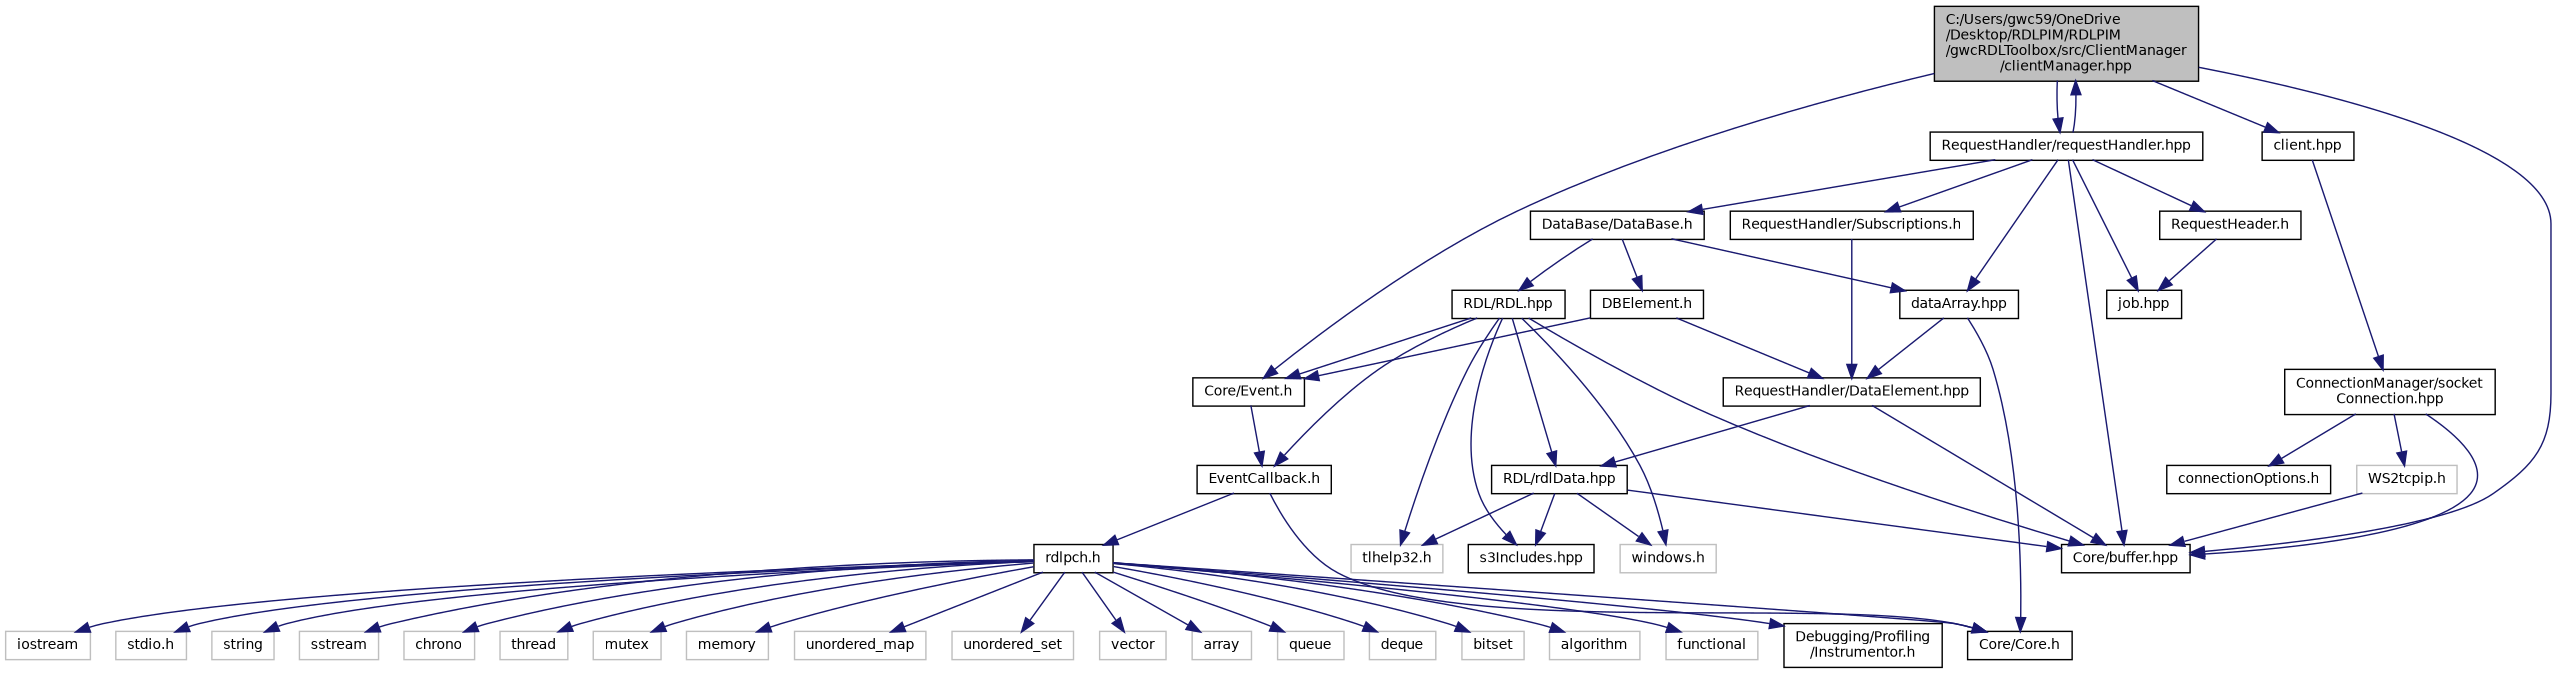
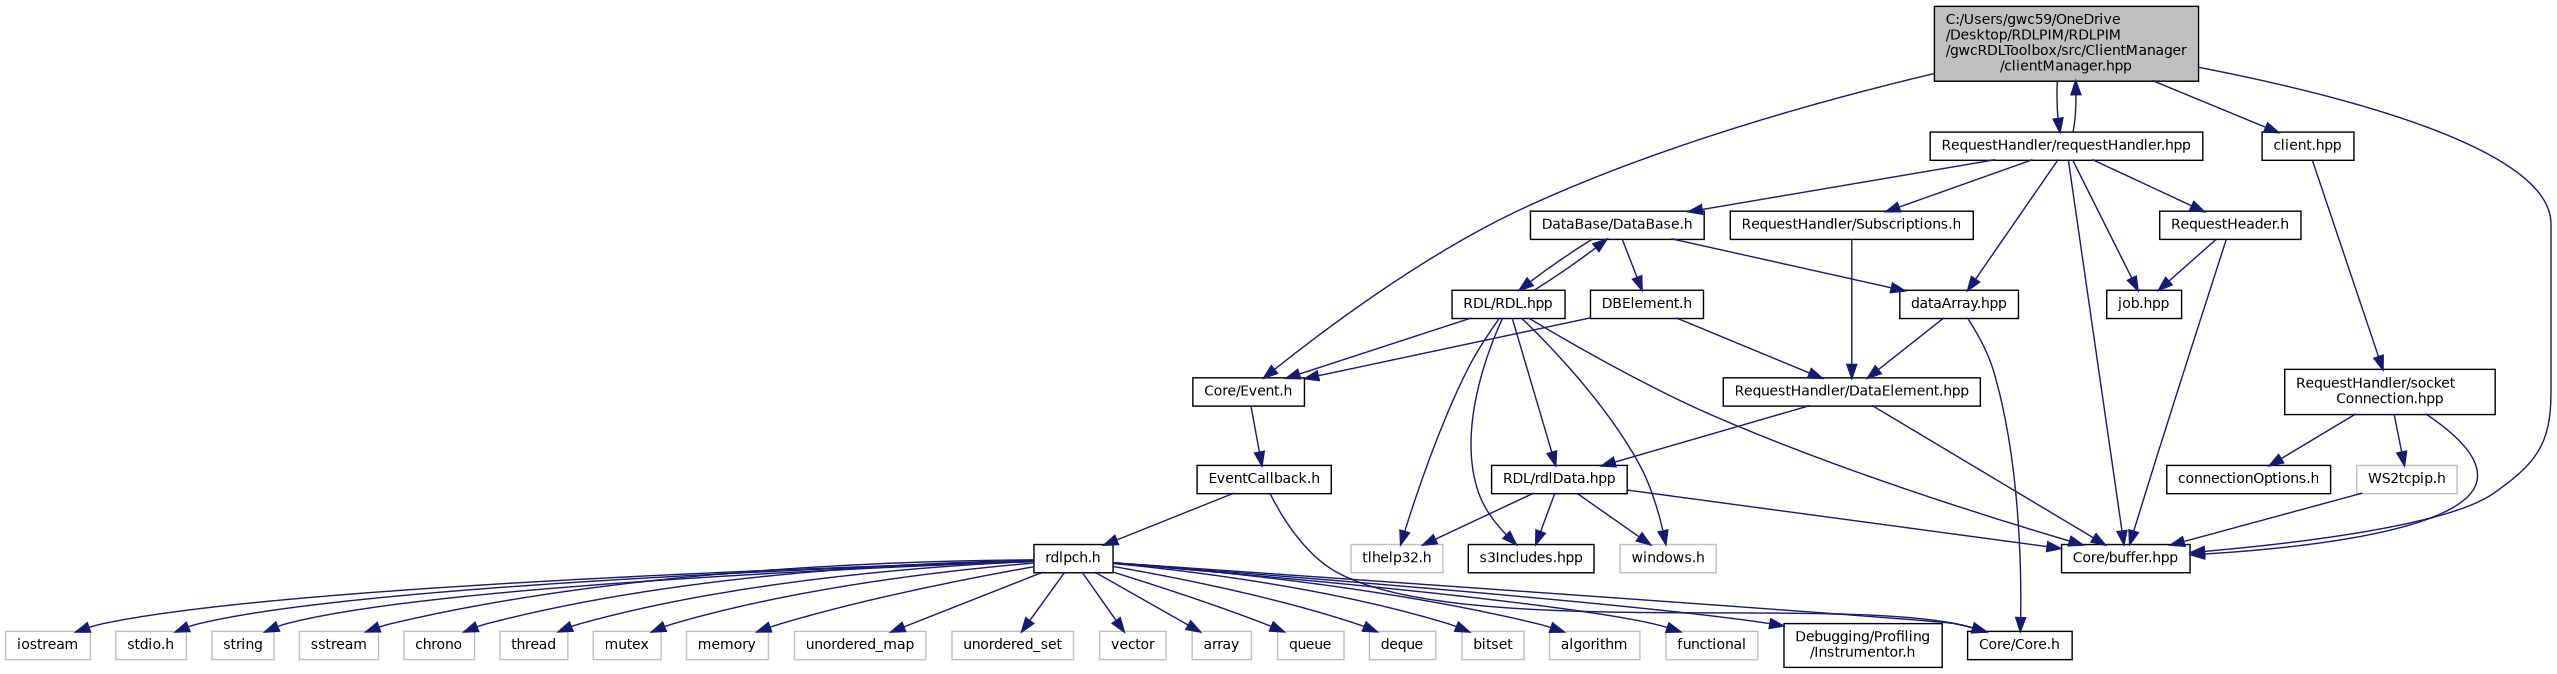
(1372, 374) -> (1565, 270)
none -> (2180, 385)
(2390, 392) -> (2390, 392)
